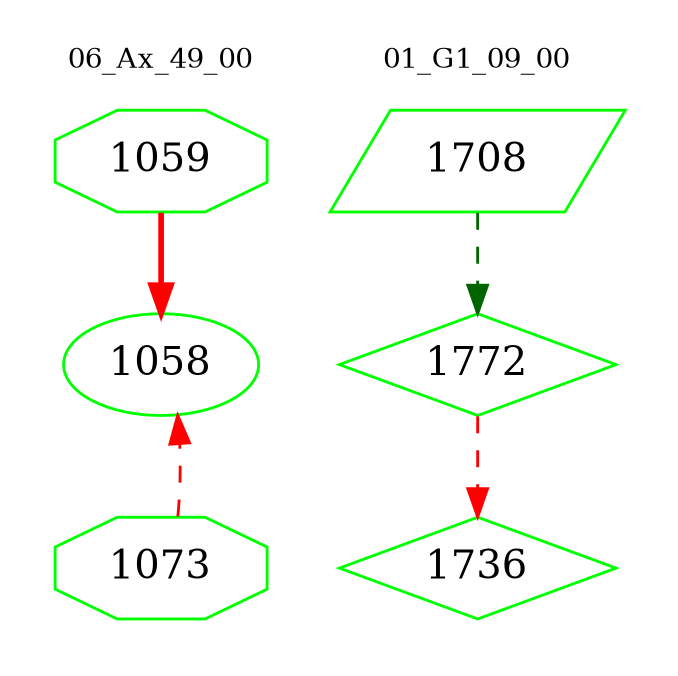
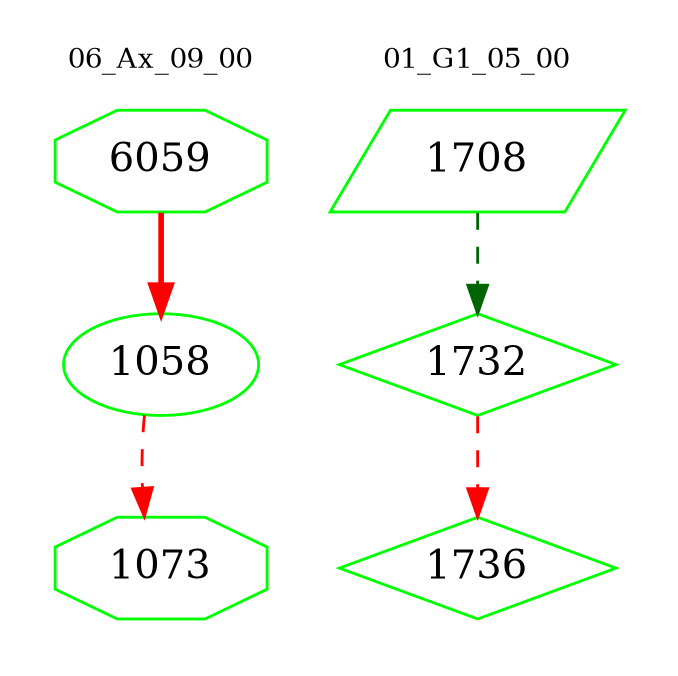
(161, 61) -> (161, 61)
(478, 61) -> (478, 61)
(161, 161) -> (161, 161)
(478, 365) -> (478, 365)
(180, 480) -> (142, 452)
